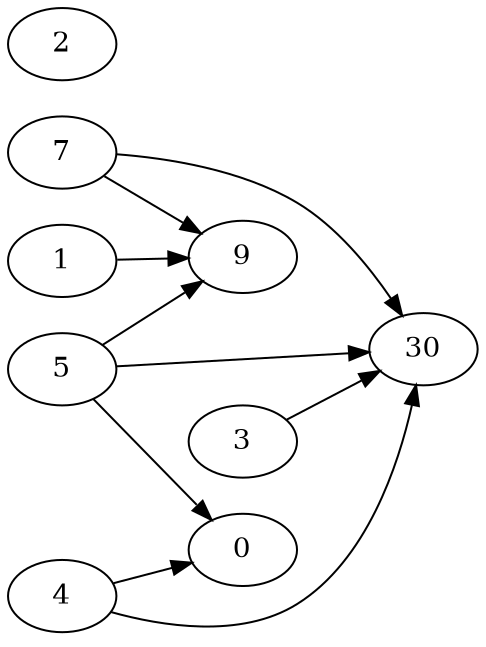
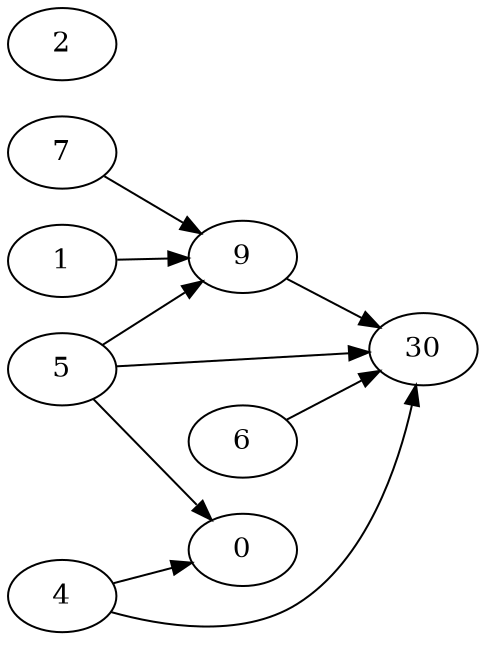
(274, 190) -> (324, 298)
(243, 442) -> (243, 442)
